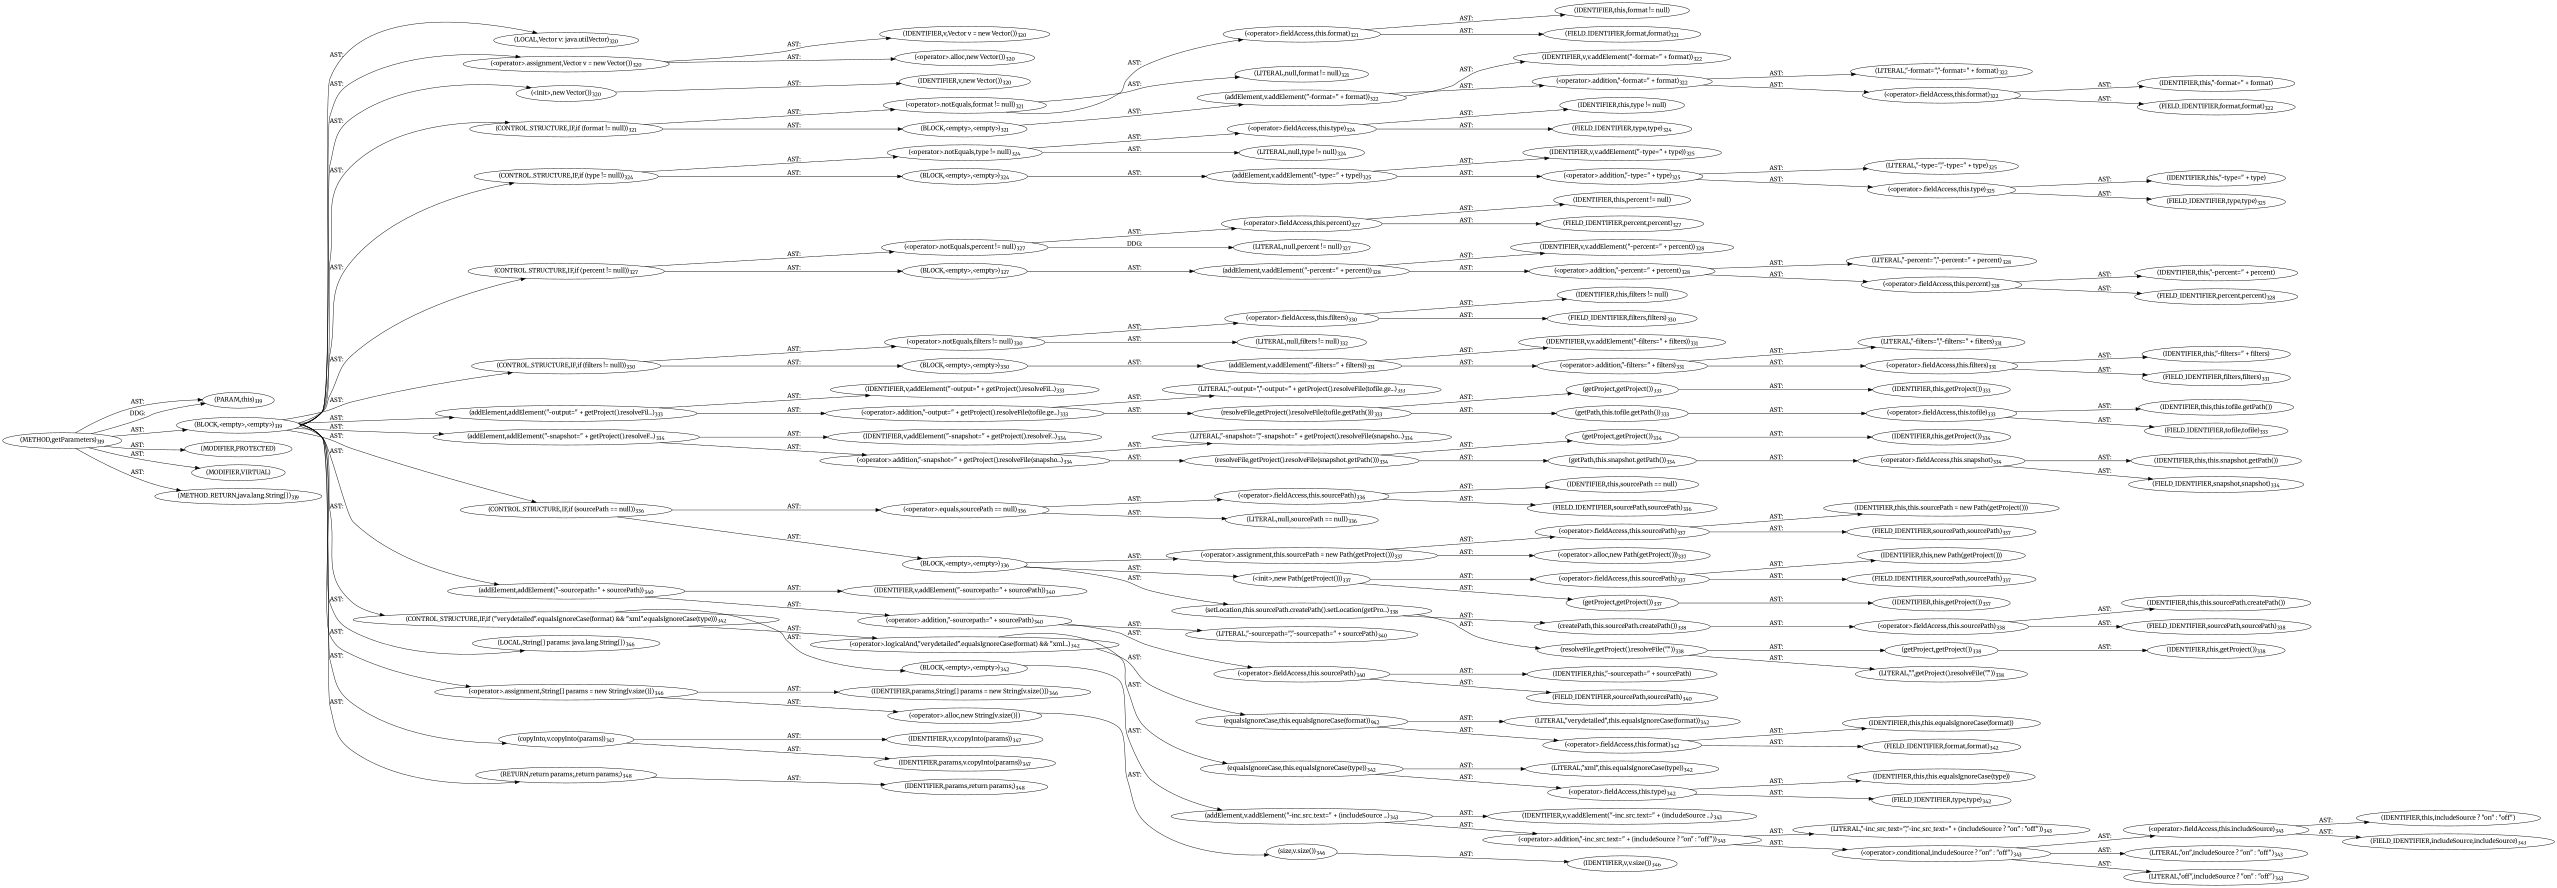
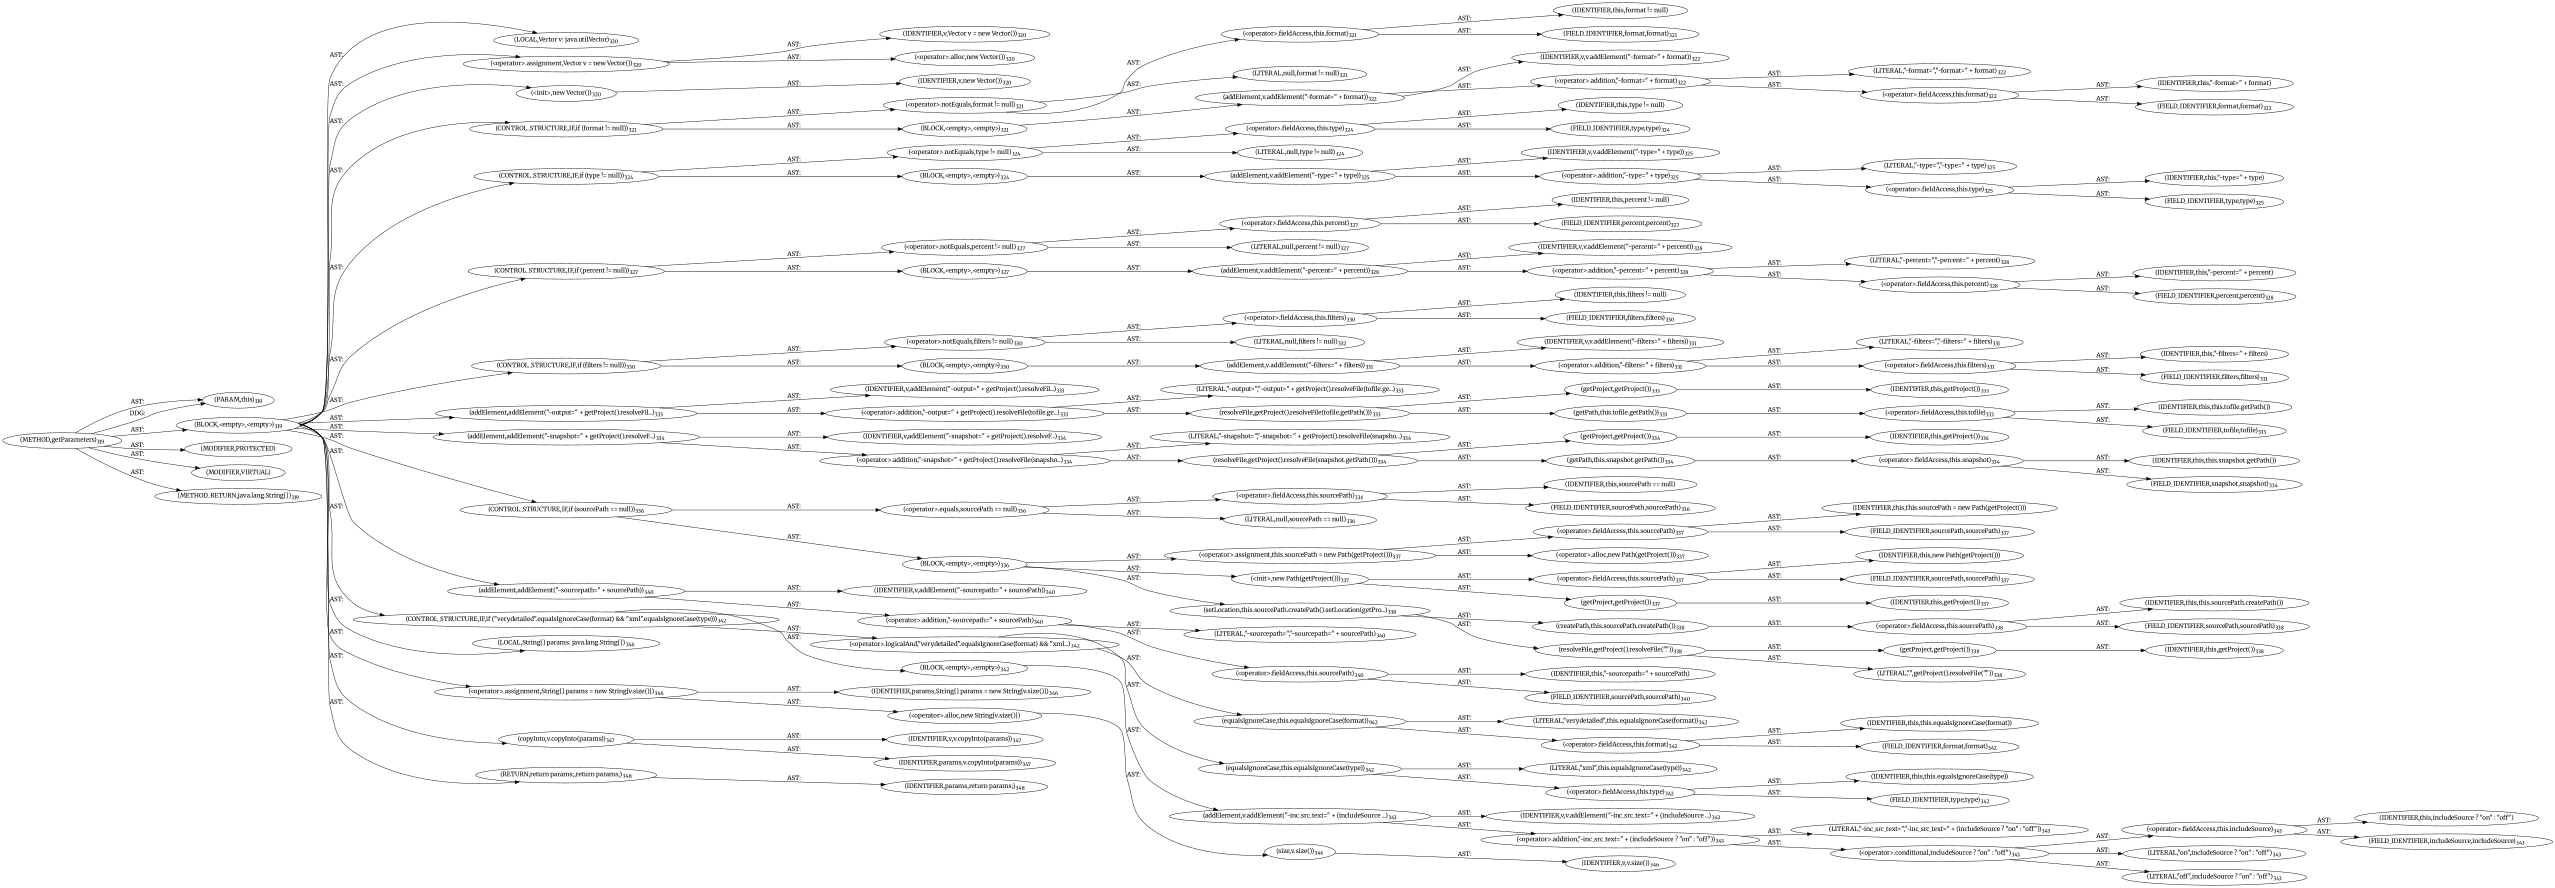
(1136, 244) -> (1135, 244)
